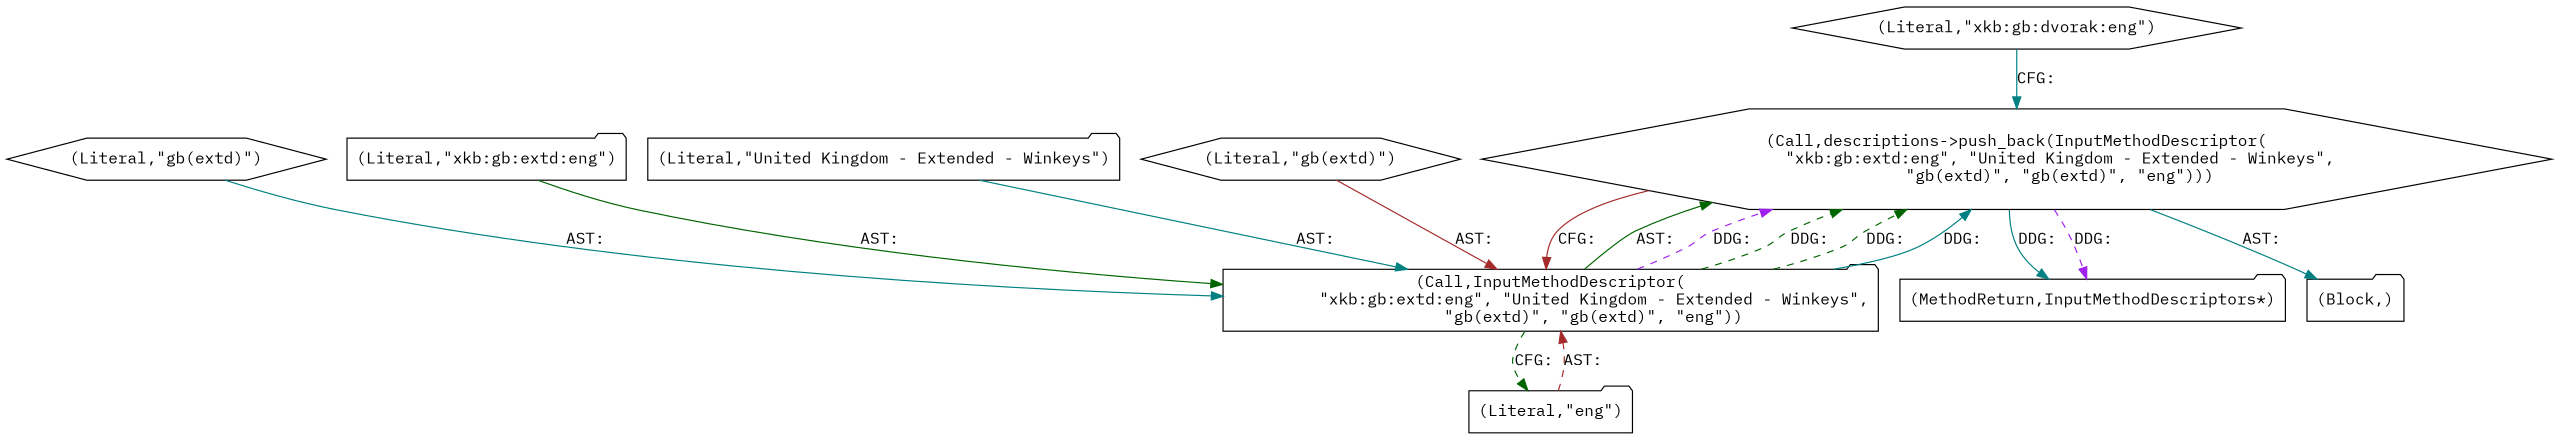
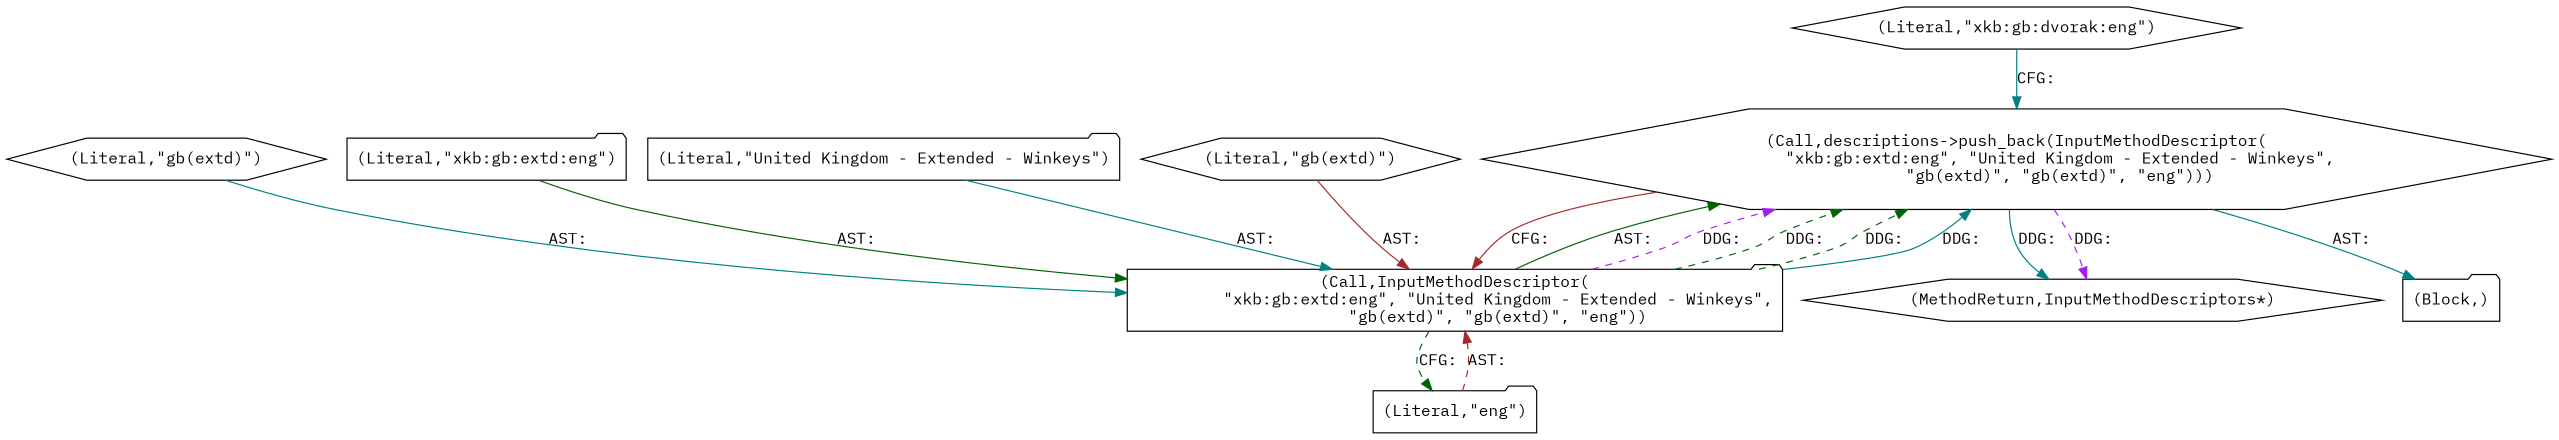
(2093, 300) -> (2093, 300)
